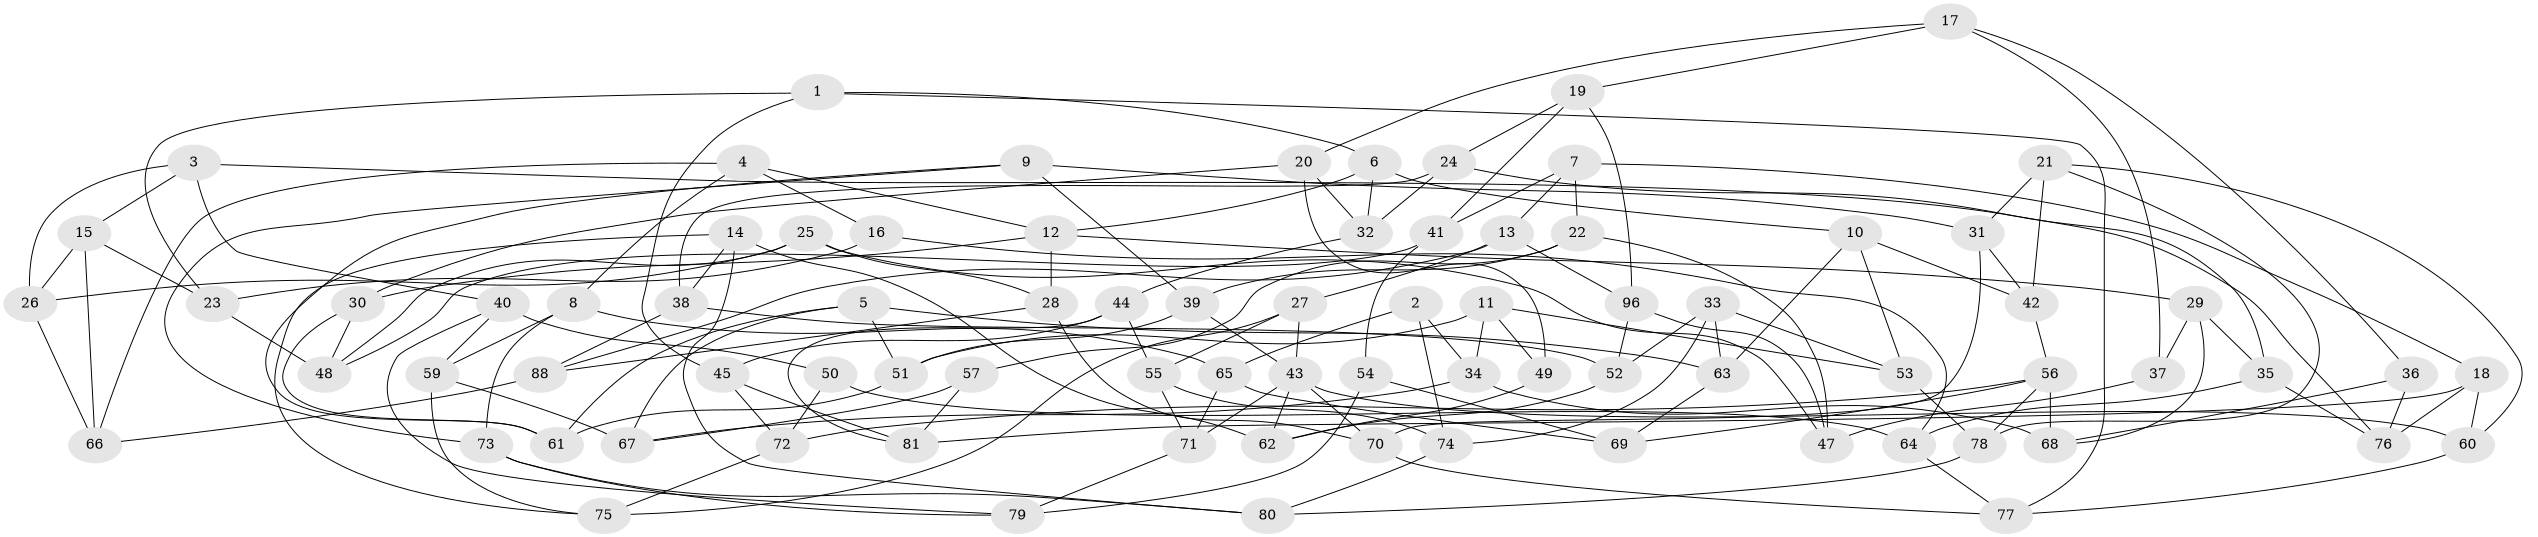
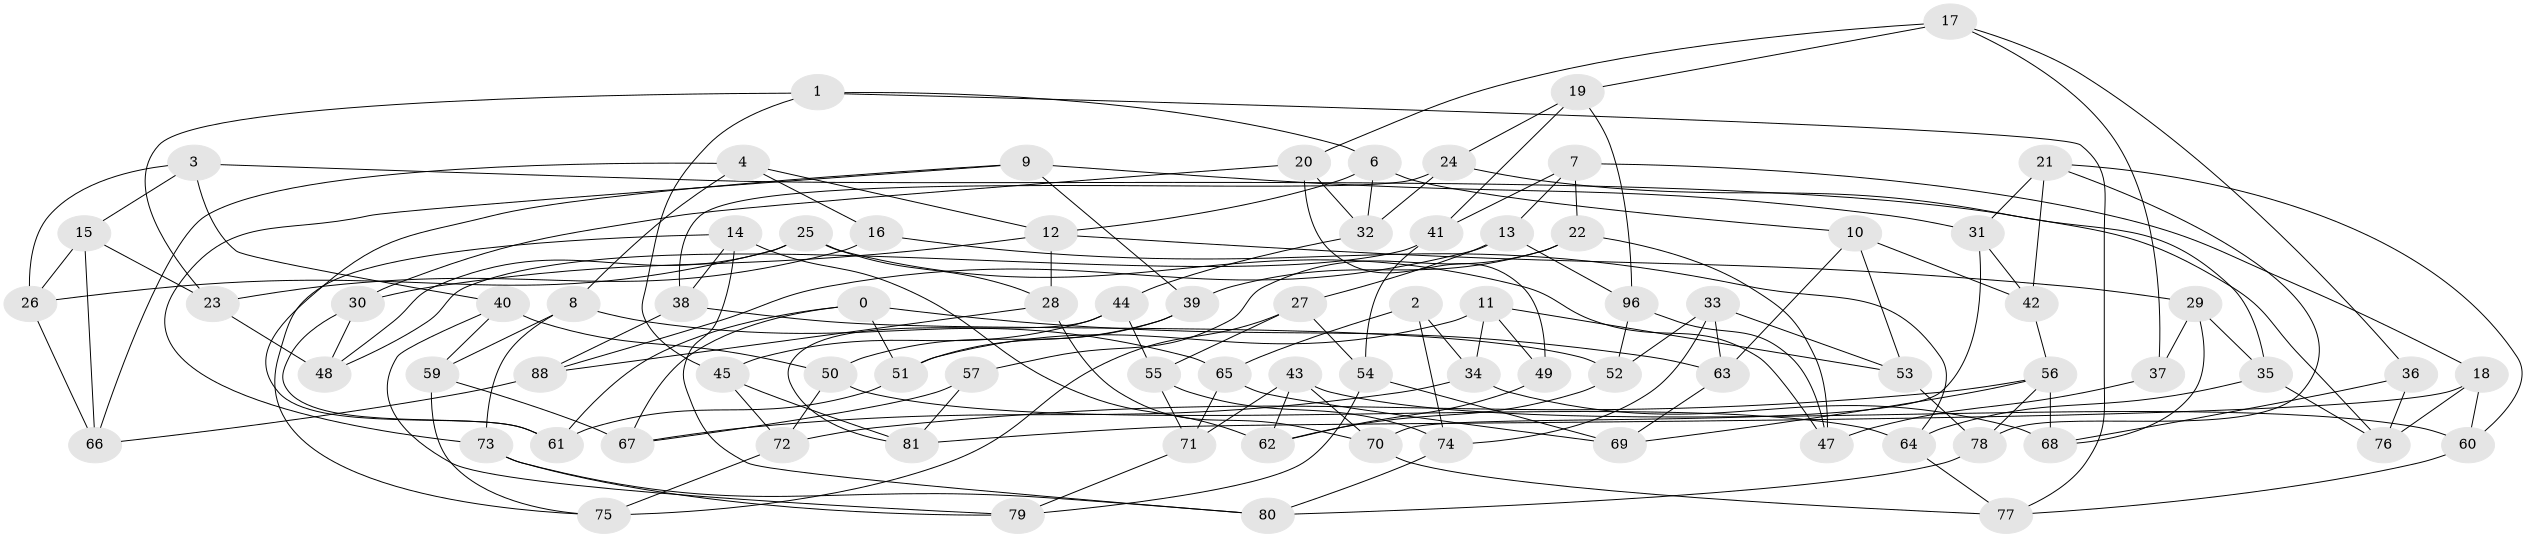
(864, 304) -> (864, 304)
(1298, 339) -> (1341, 347)
(1259, 349) -> (1011, 339)
